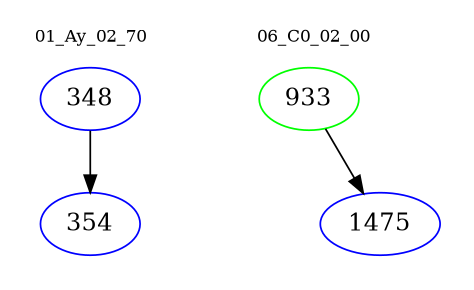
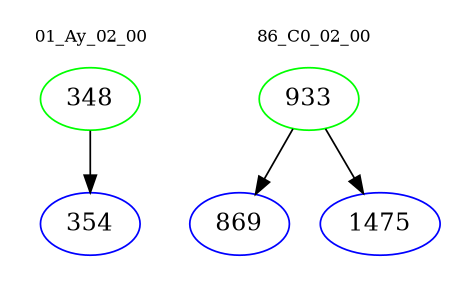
(91, 37) -> (91, 37)
(314, 37) -> (314, 37)
(90, 99) -> (90, 99)
none -> (240, 224)
